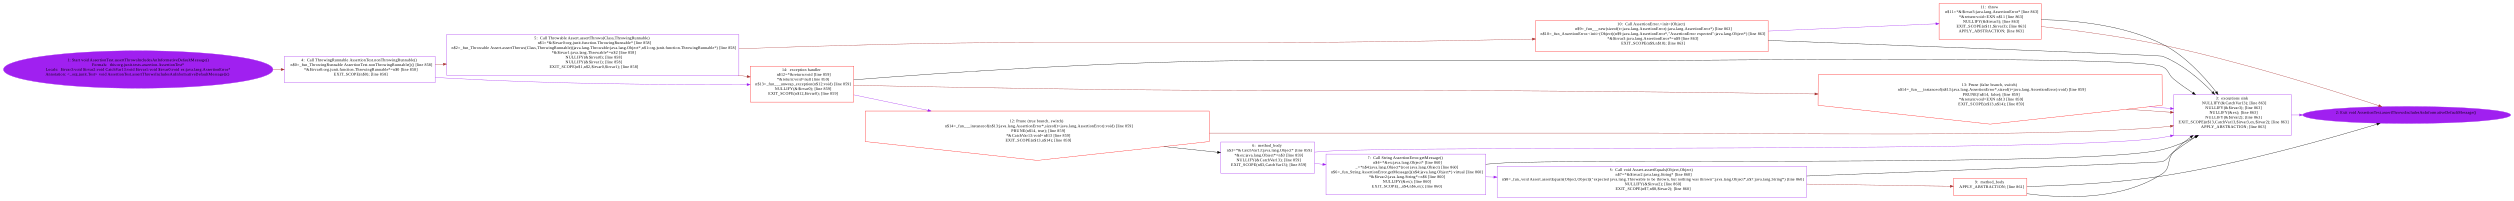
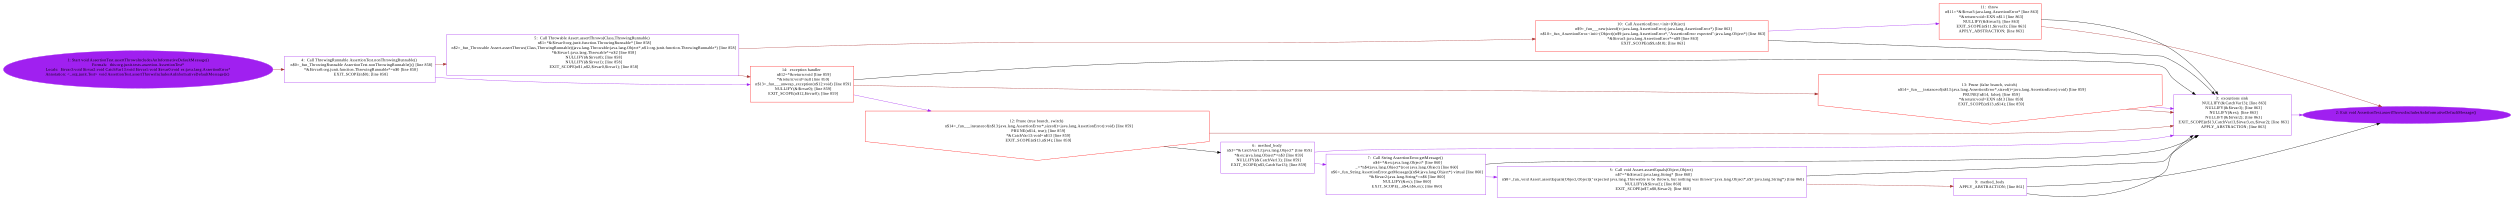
(1990, 187) -> (1990, 187)
